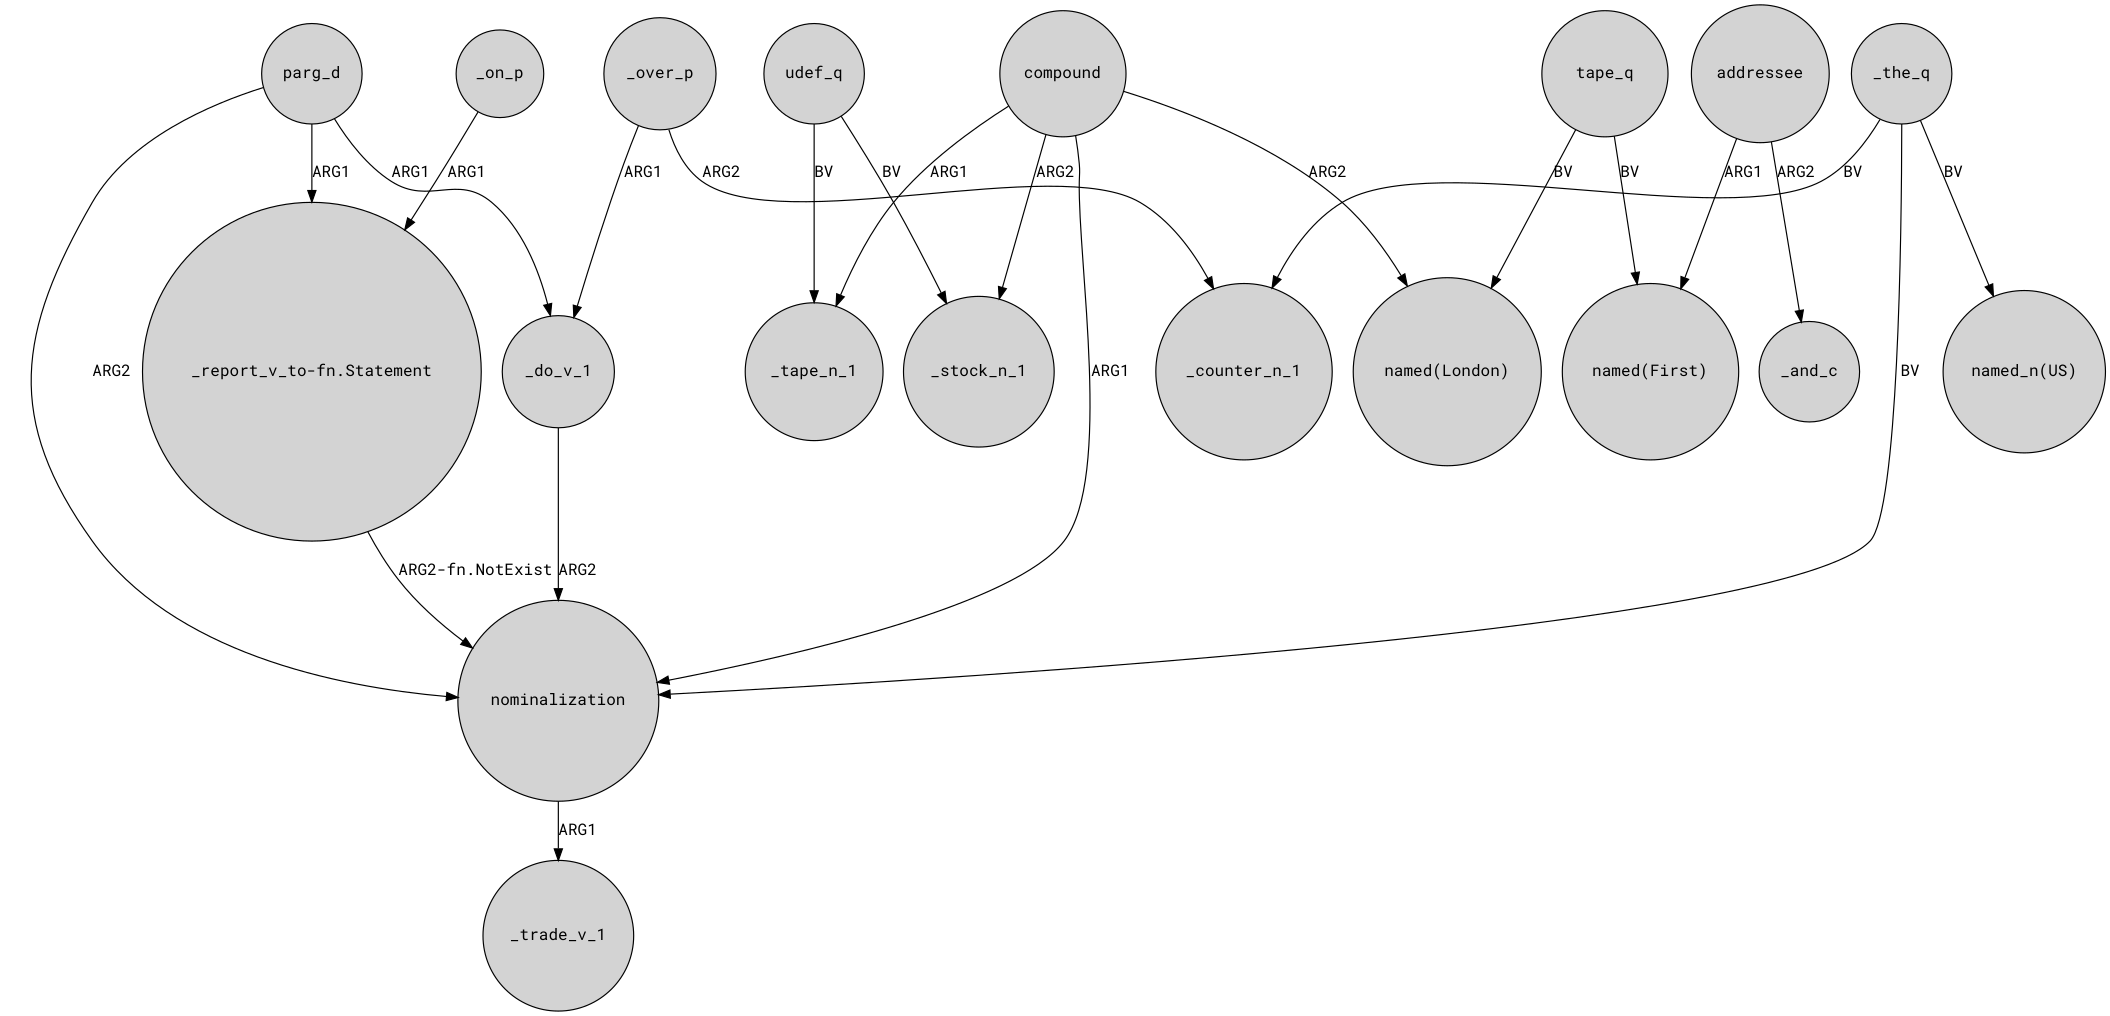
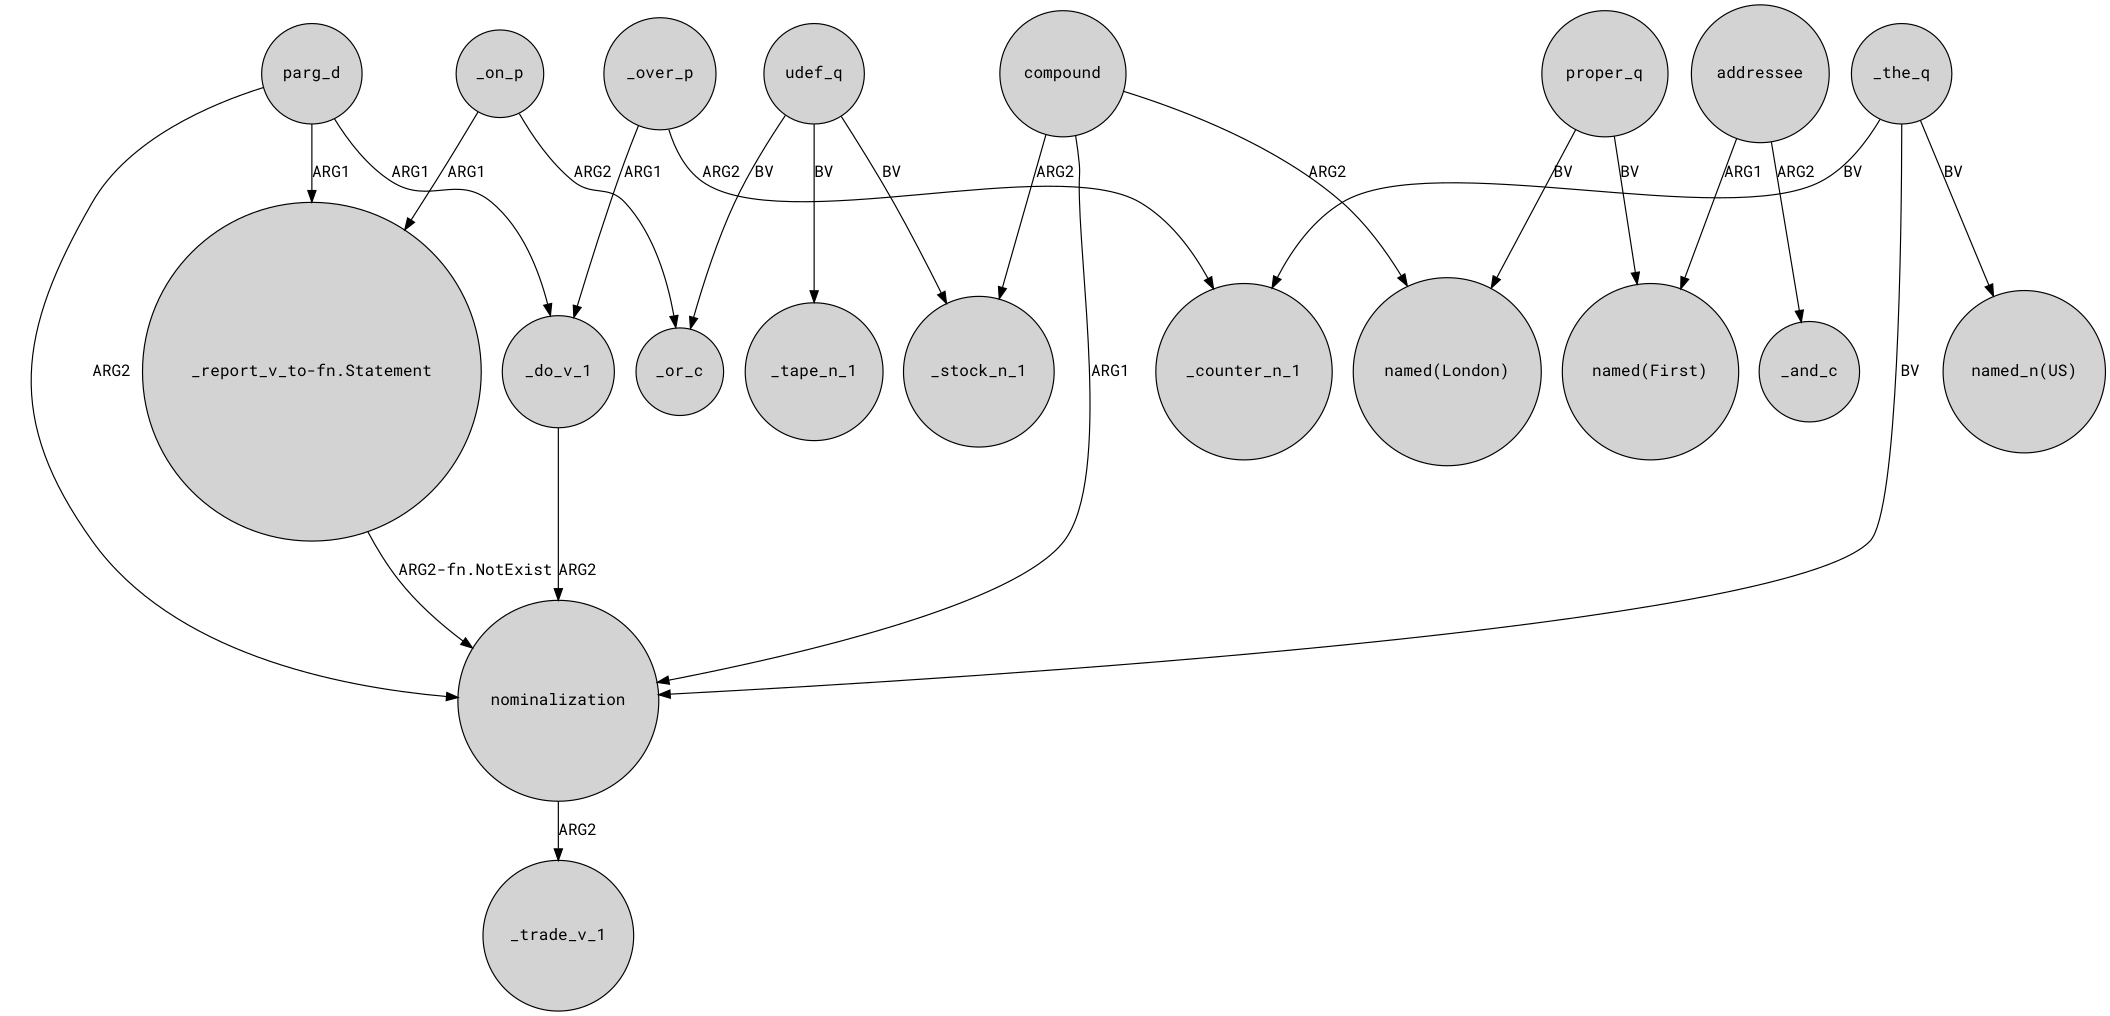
(1605, 74) -> (1605, 74)
(908, 186) -> none
none -> (680, 372)
(578, 831) -> (578, 831)
